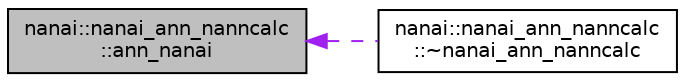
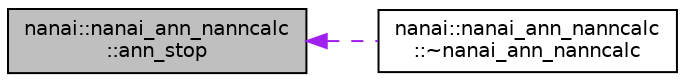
(157, 41) -> (157, 41)
